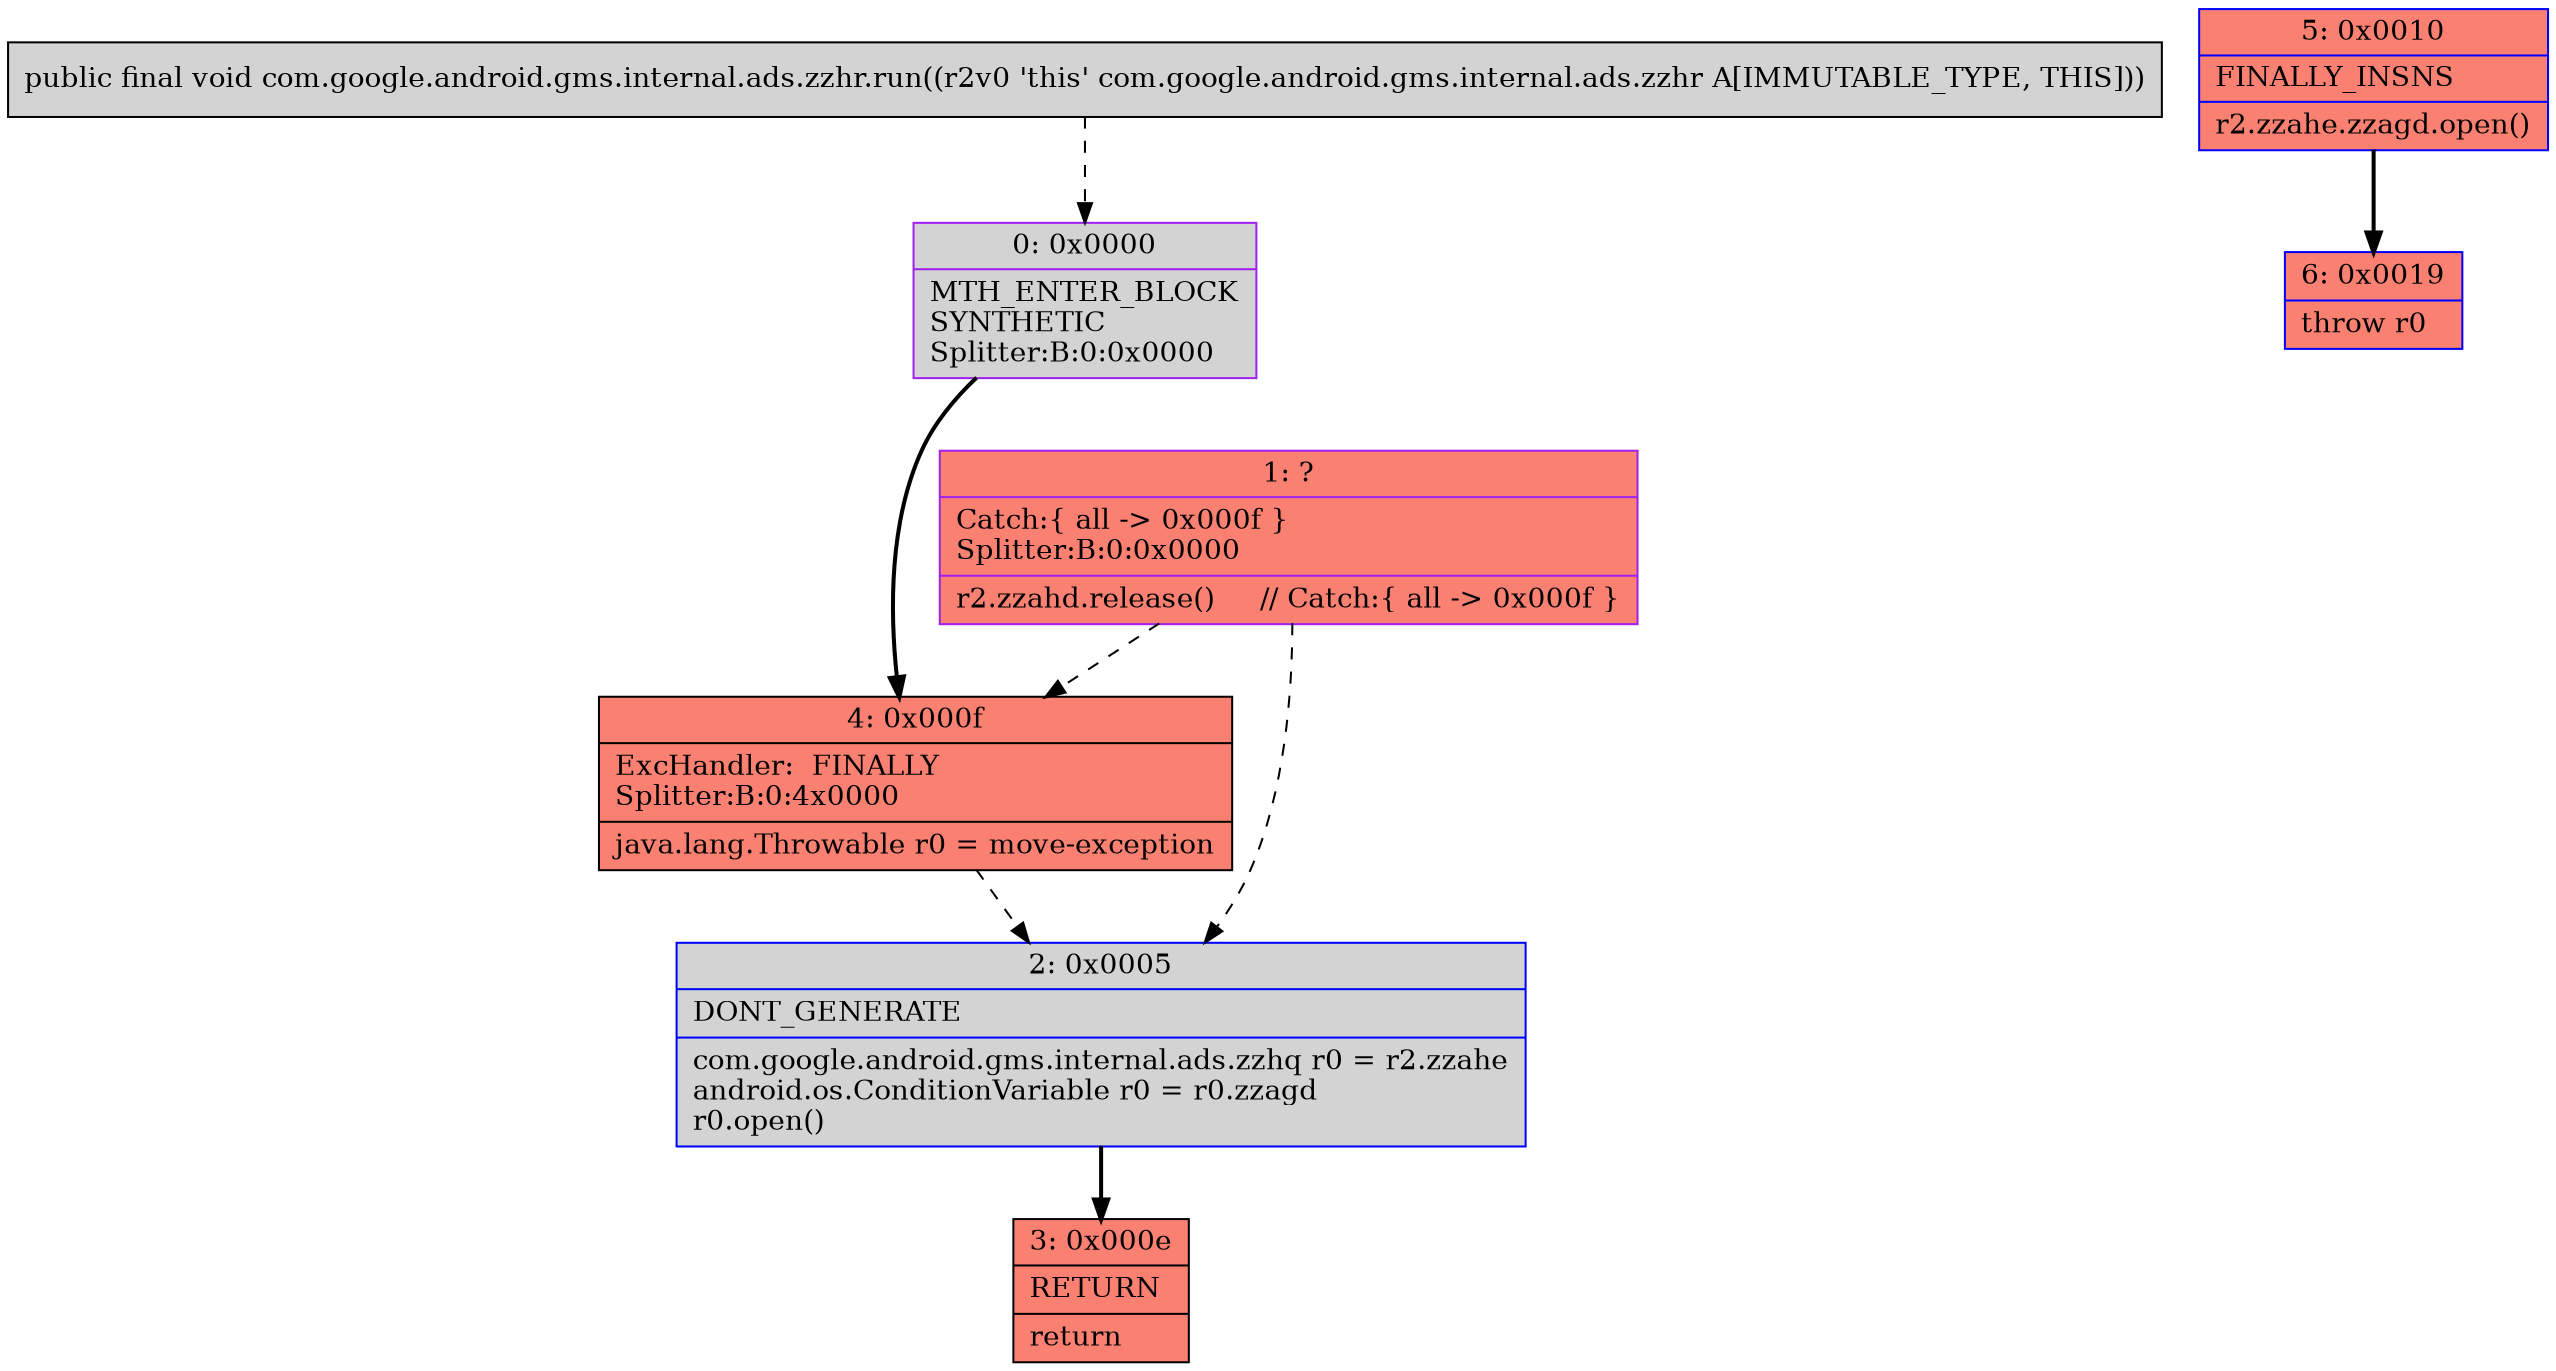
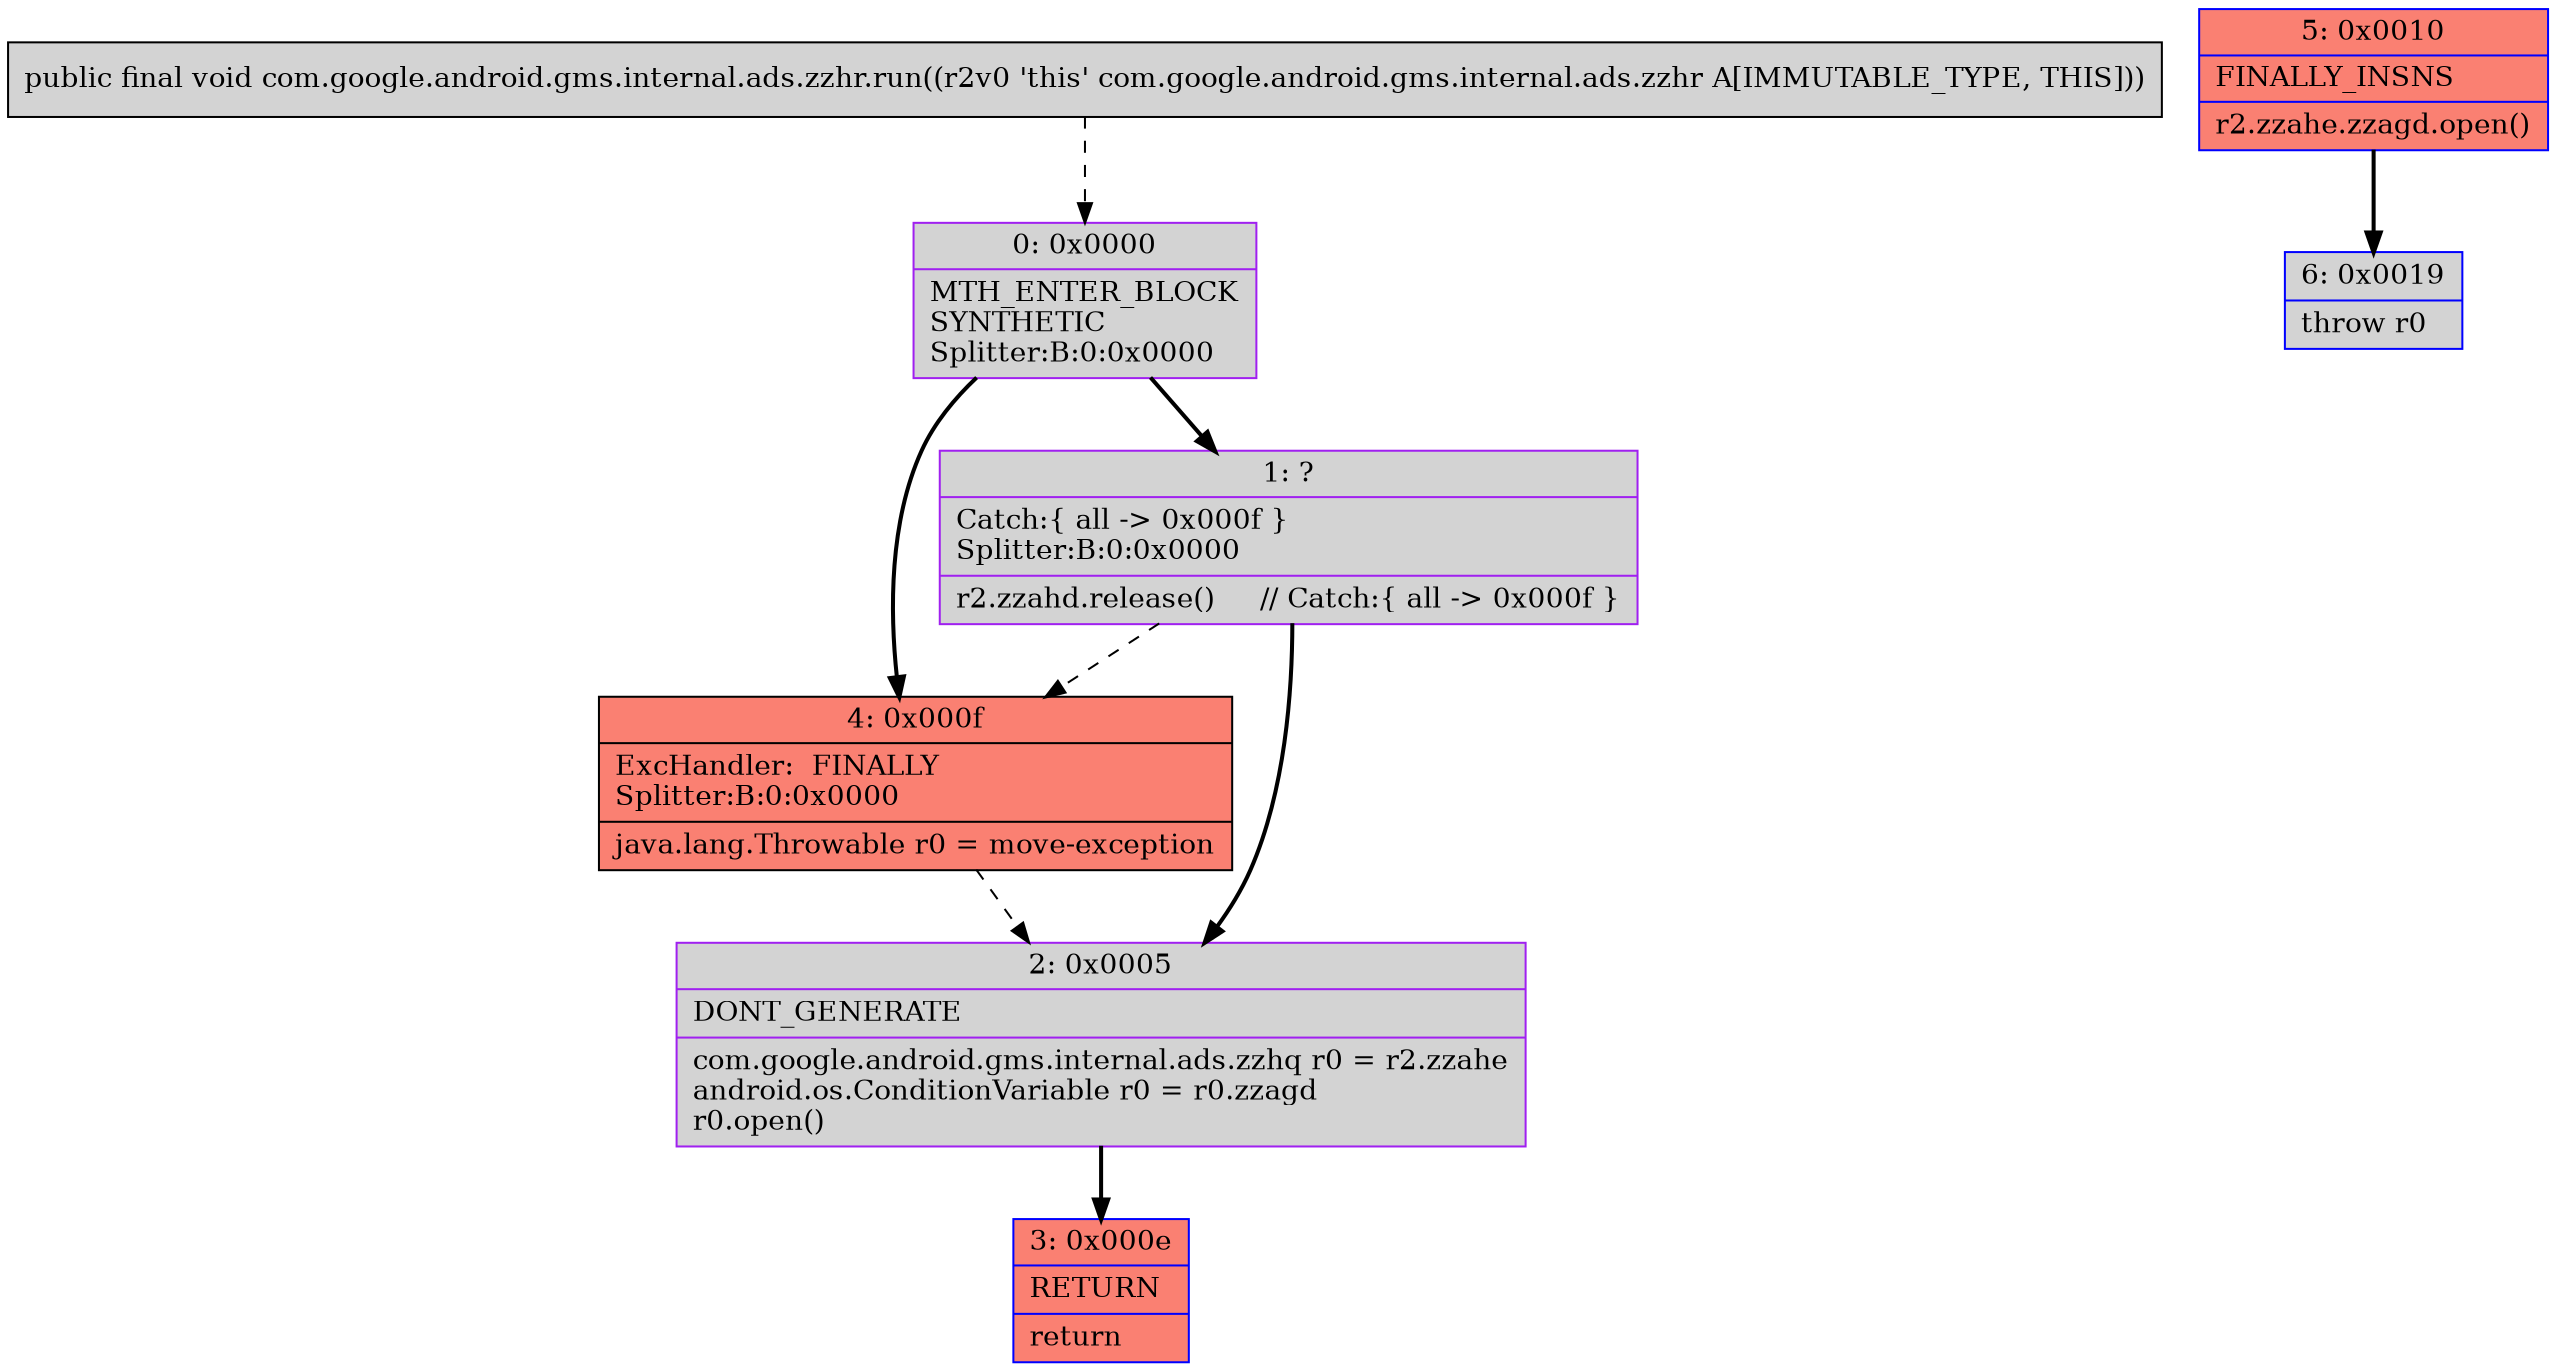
(2374, 300) -> (2374, 300)
none -> (1176, 407)
(1289, 537) -> (1289, 537)
(1278, 781) -> (1278, 781)
(758, 797) -> (758, 797)
(1101, 1045) -> (1101, 1045)
(1101, 1291) -> (1101, 1291)
